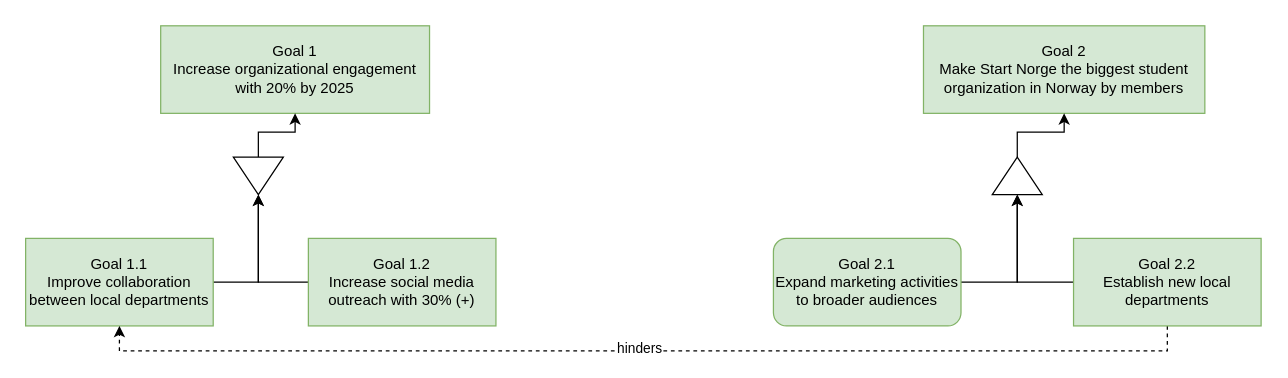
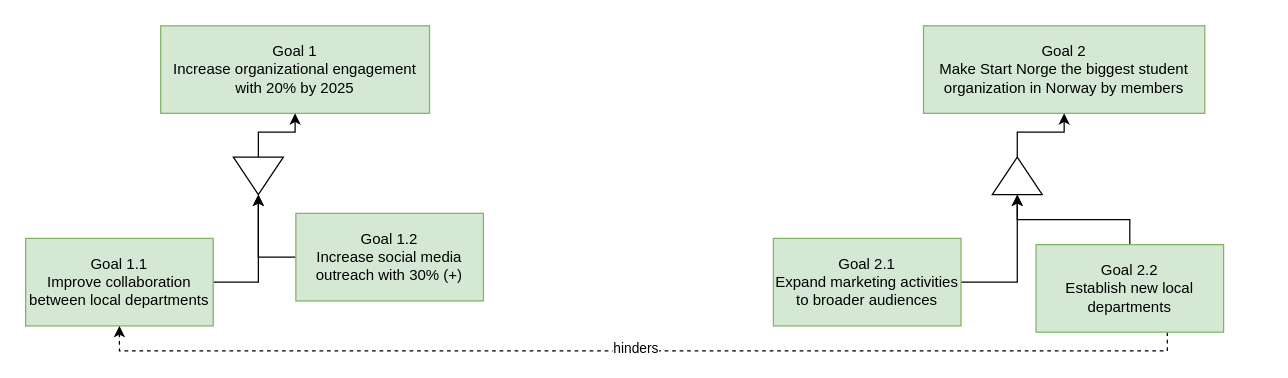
(402, 282) -> (390, 257)
(867, 282) -> (867, 282)
(1167, 282) -> (1129, 288)
